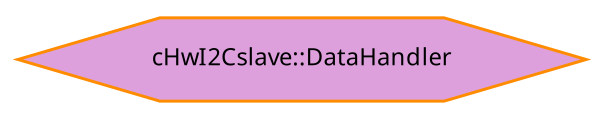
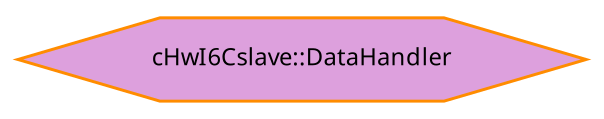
(302, 59) -> (302, 59)
